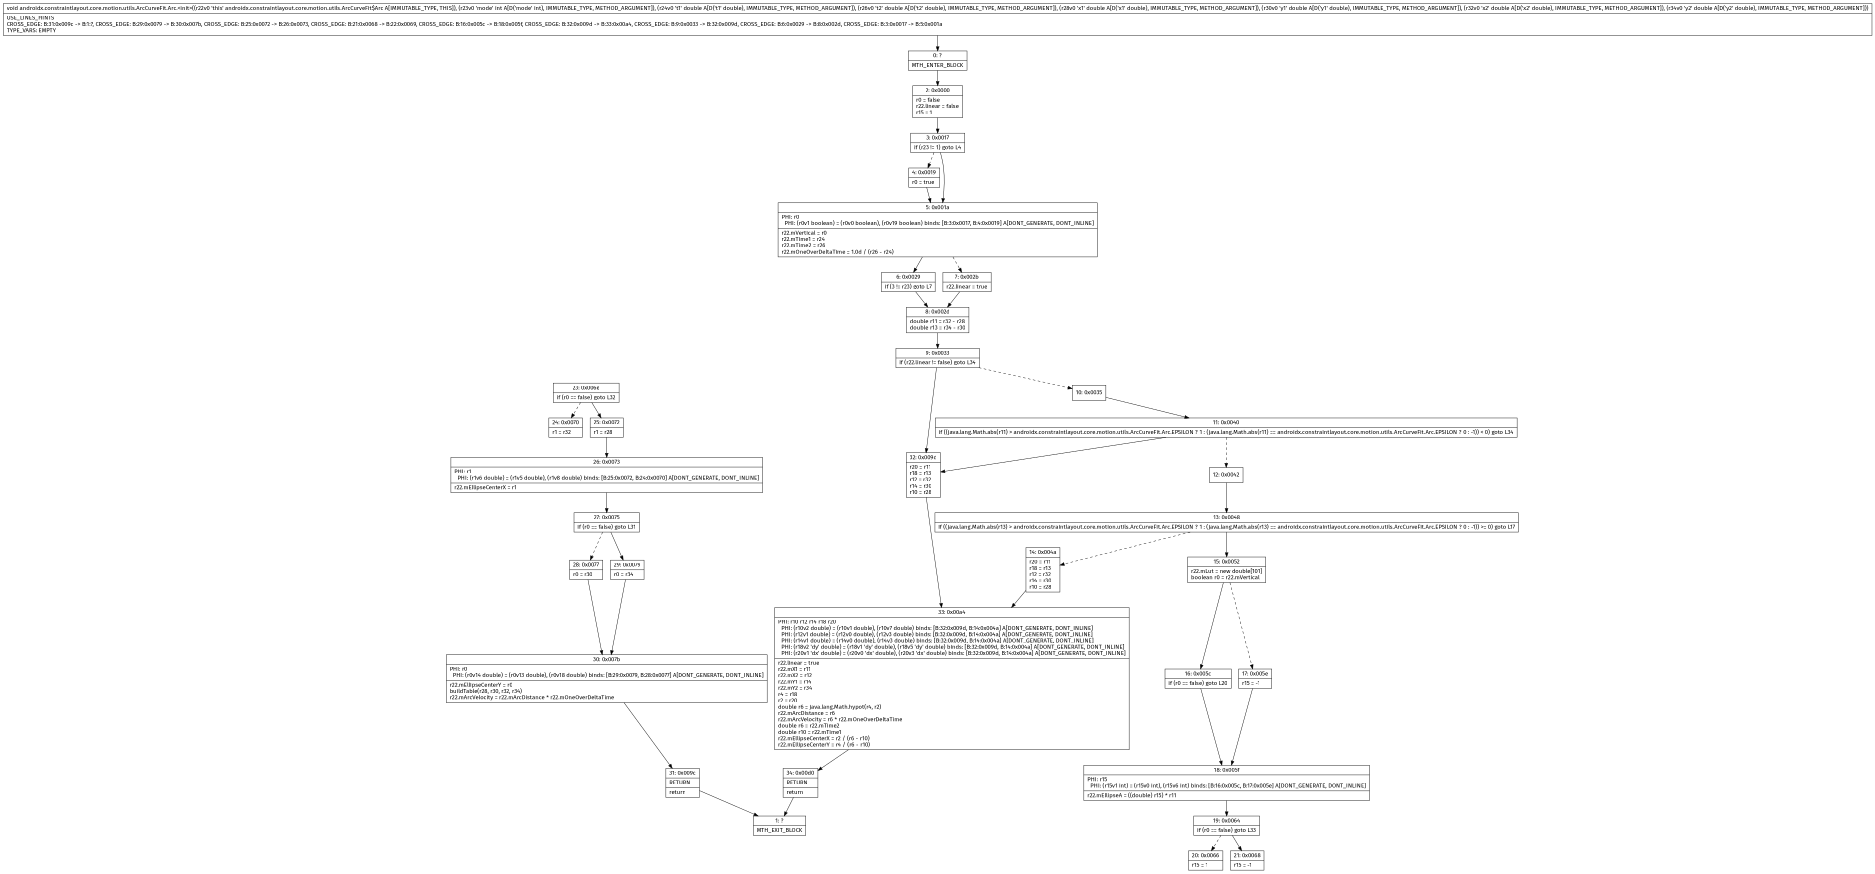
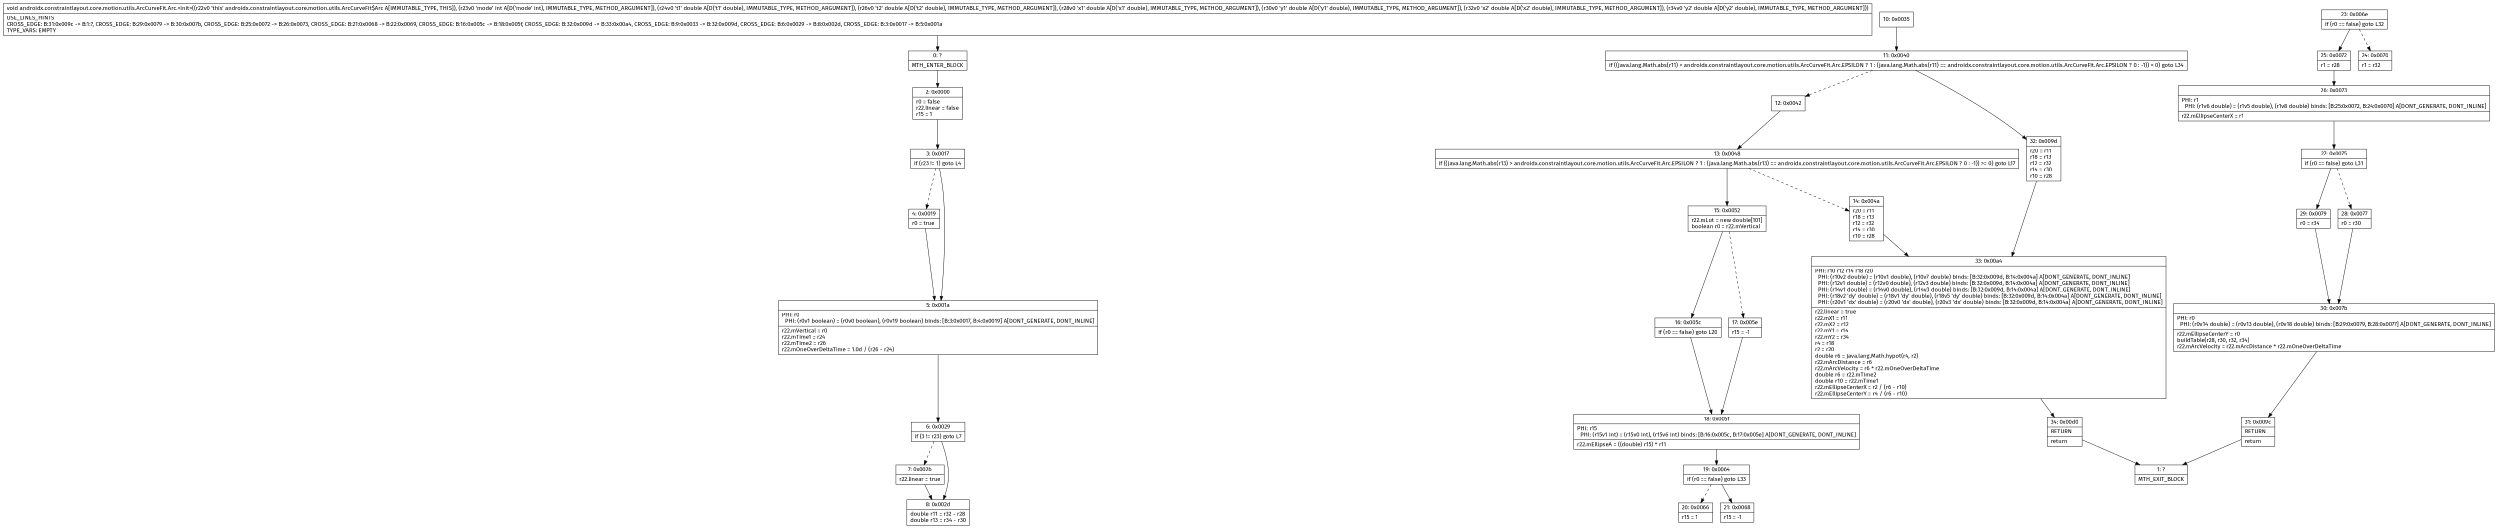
(956, 263) -> (930, 451)
(938, 358) -> none
